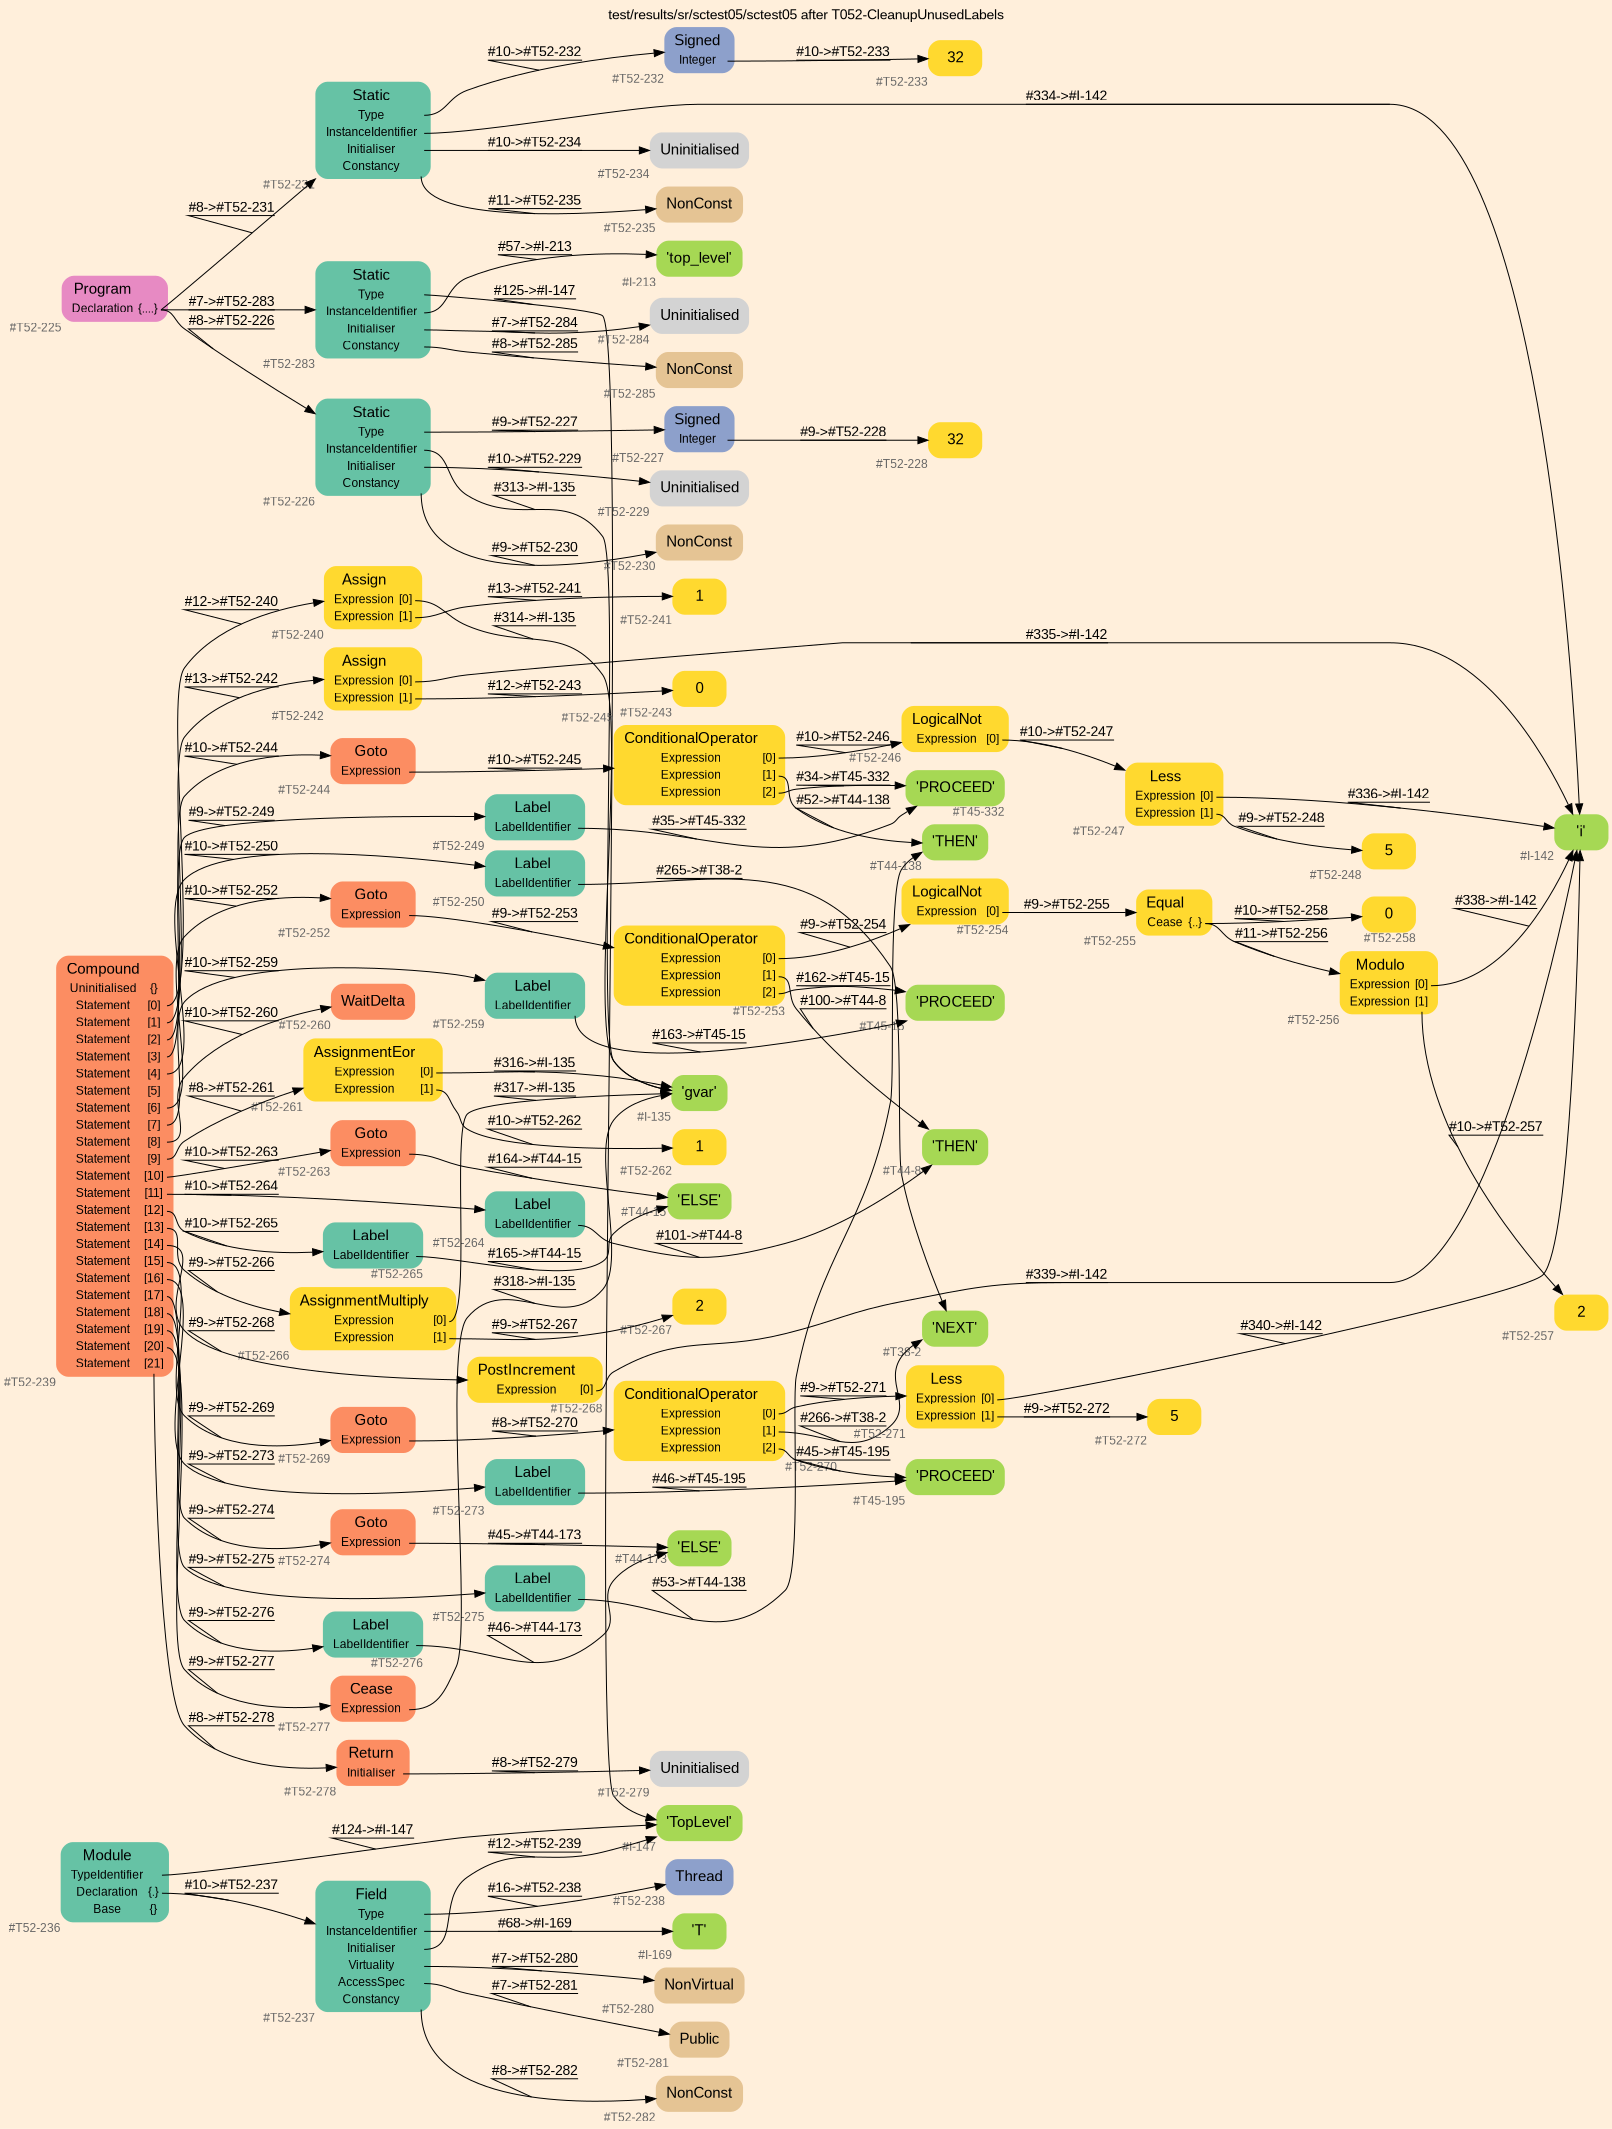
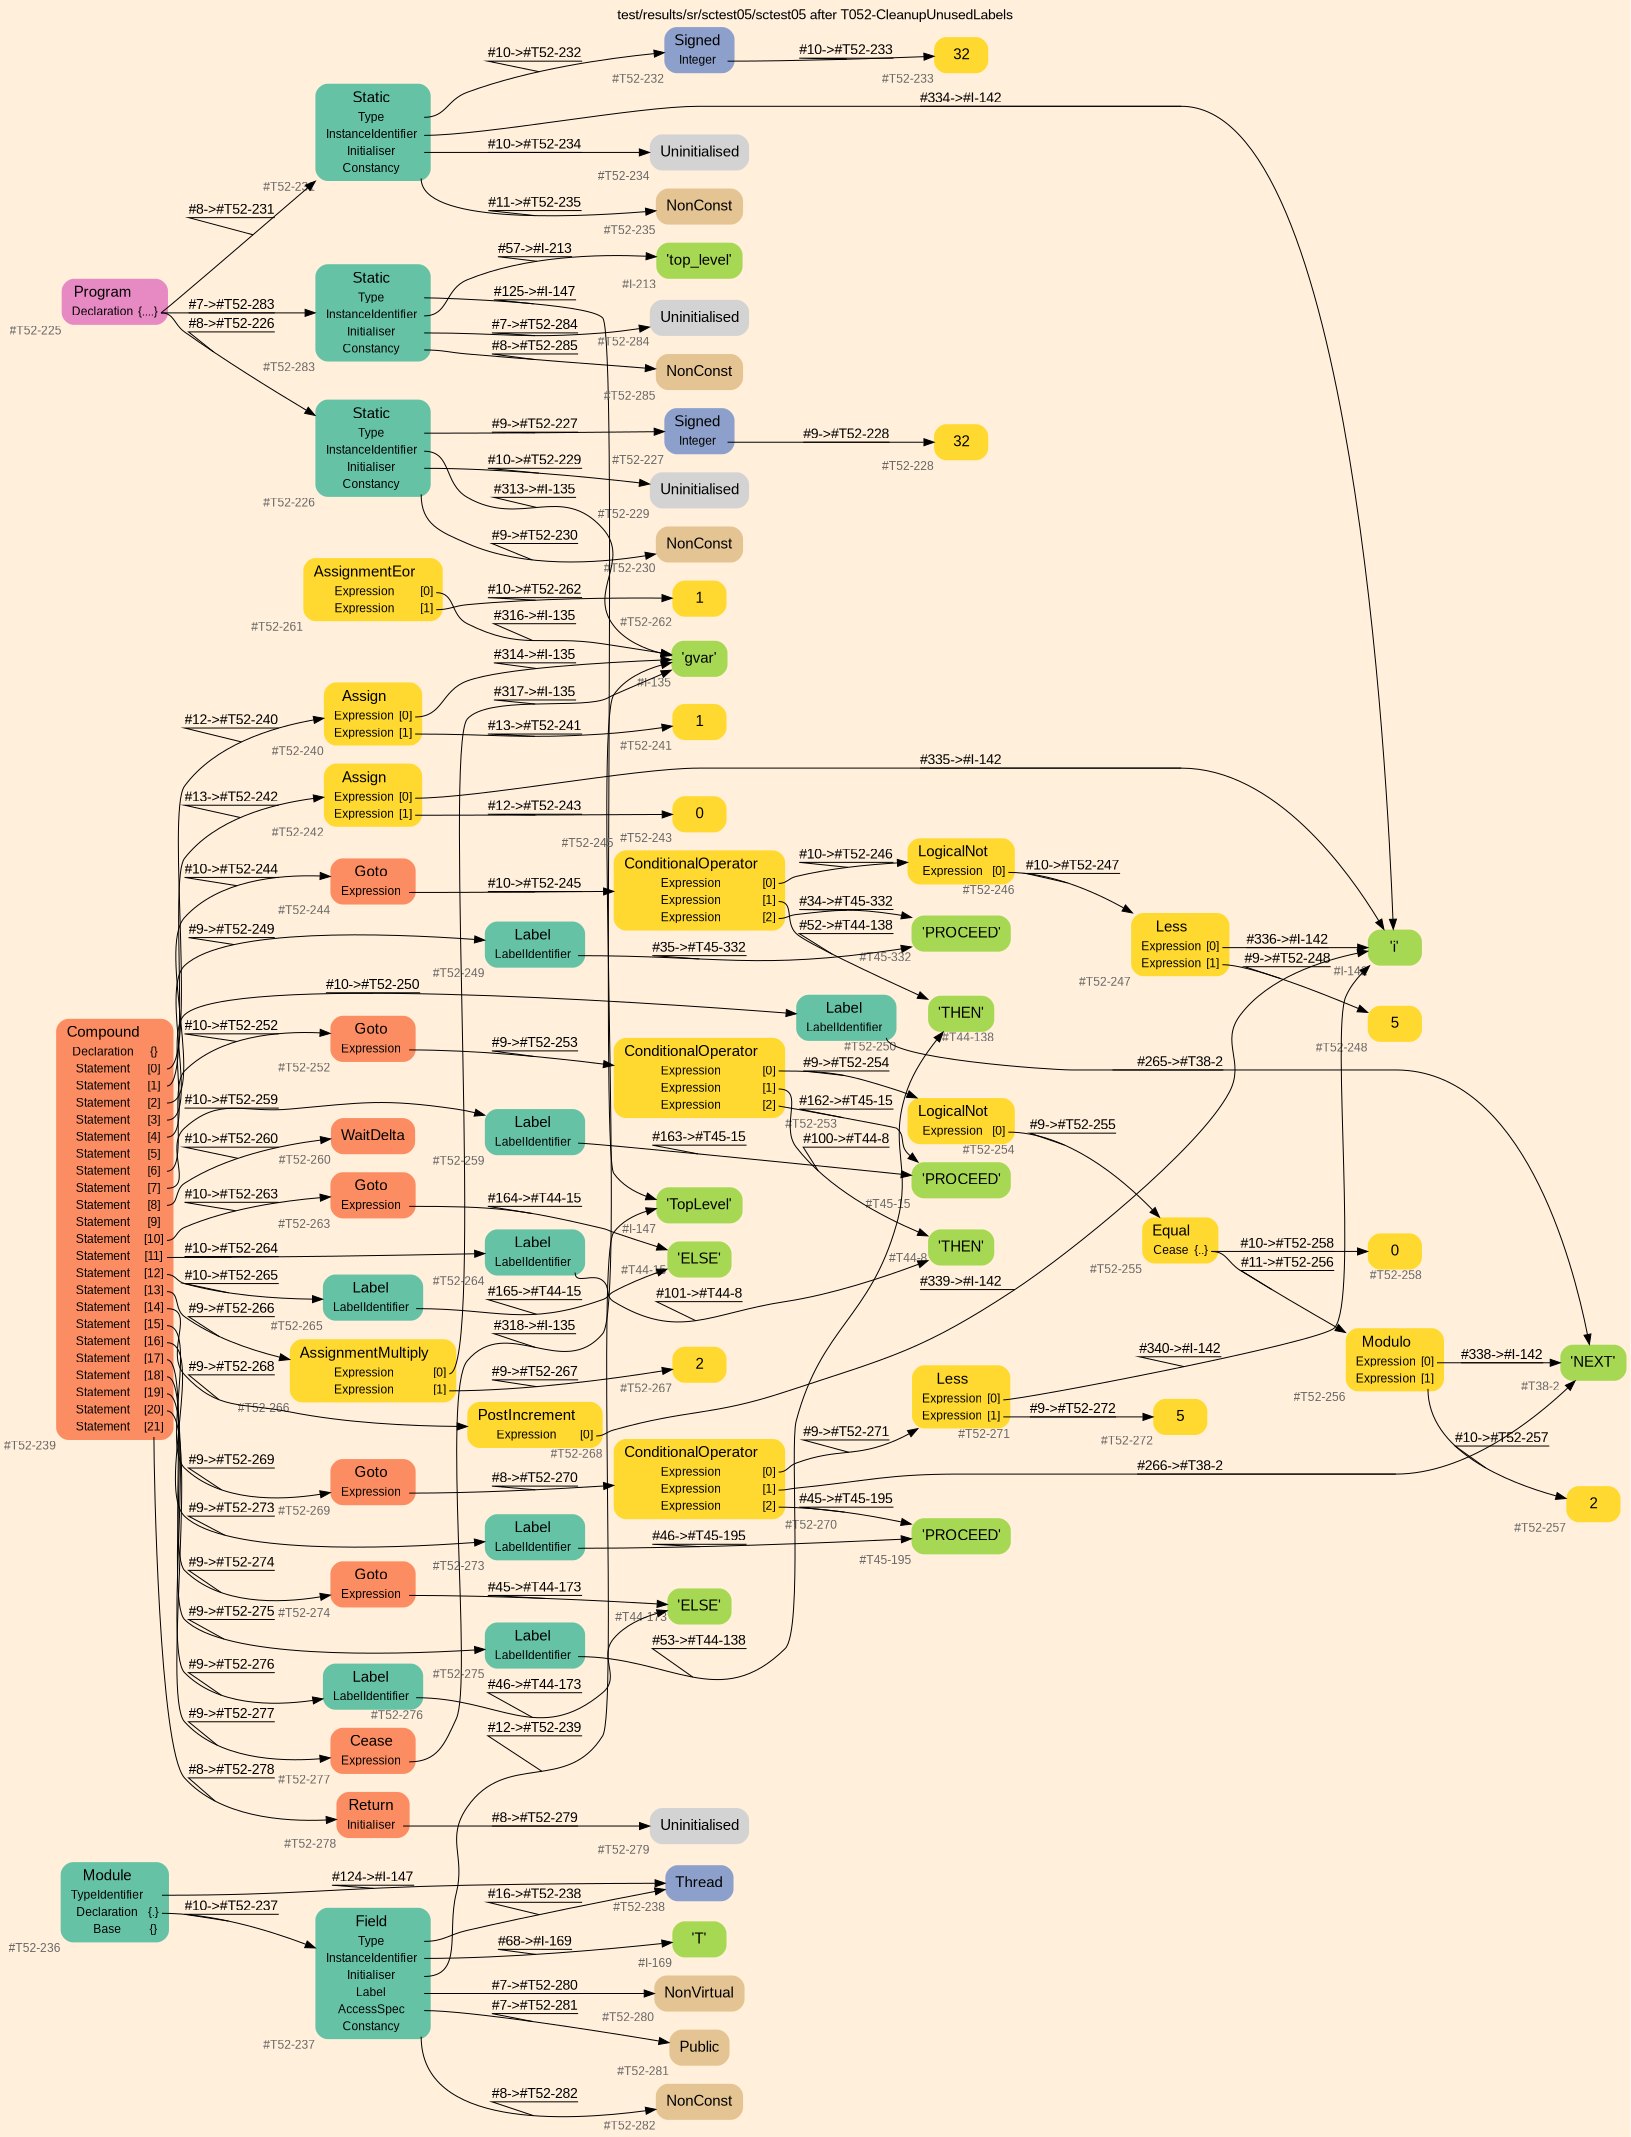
(1516, 942) -> (1494, 1363)
(103, 989) -> (103, 1052)
(225, 1118) -> none
(403, 1845) -> (408, 1887)
(372, 1965) -> (372, 1993)
